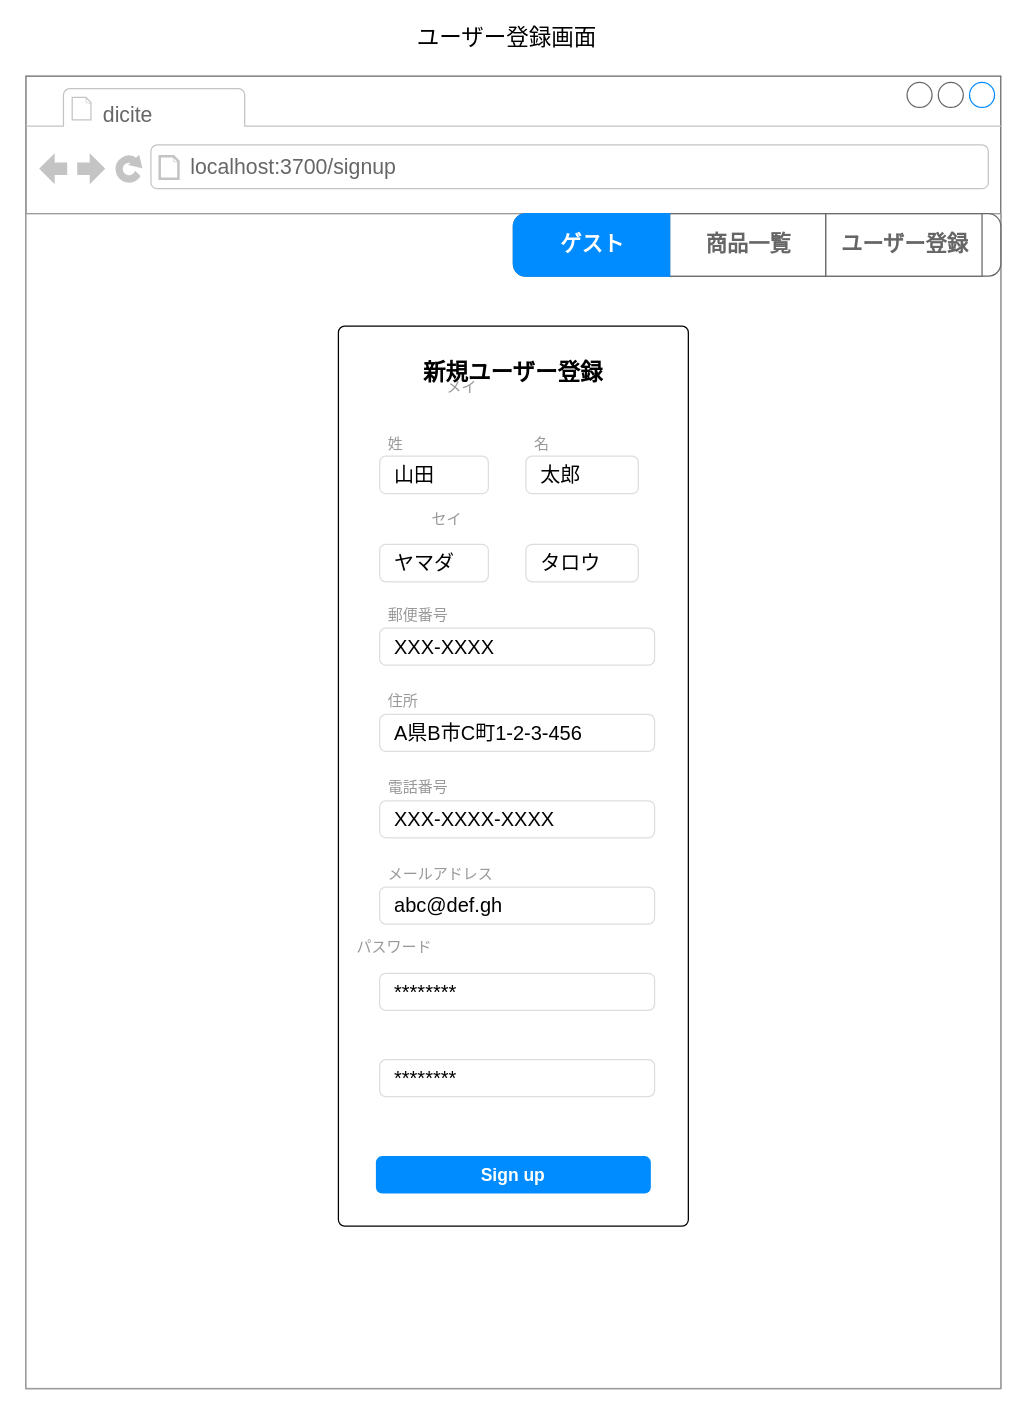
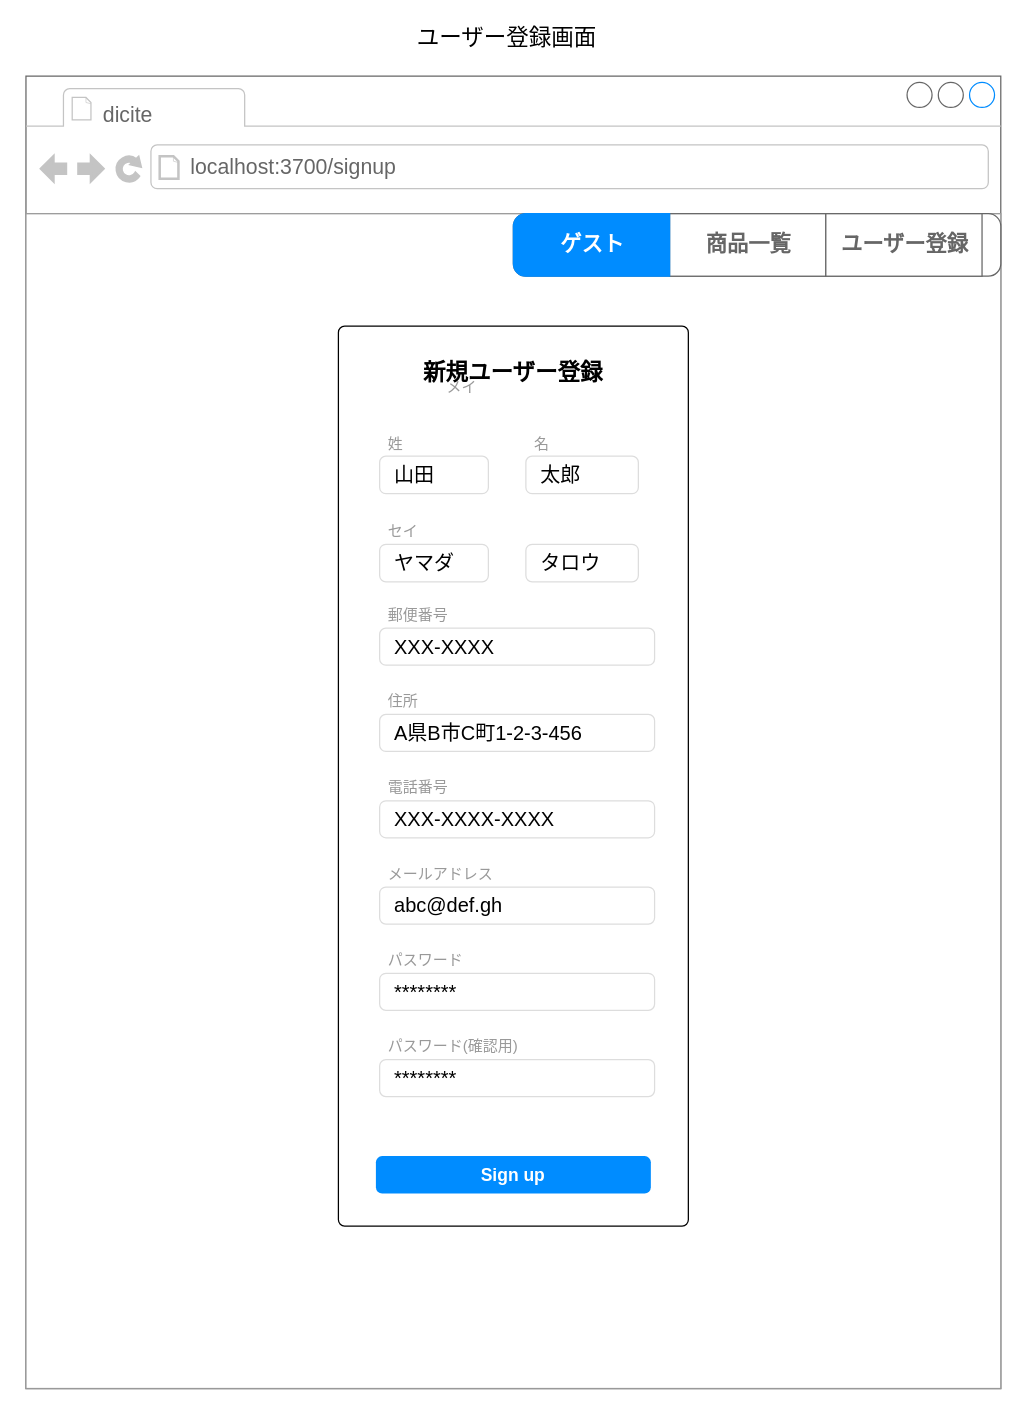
(446, 519) -> (403, 532)
(473, 949) -> (504, 961)
none -> (504, 1047)
